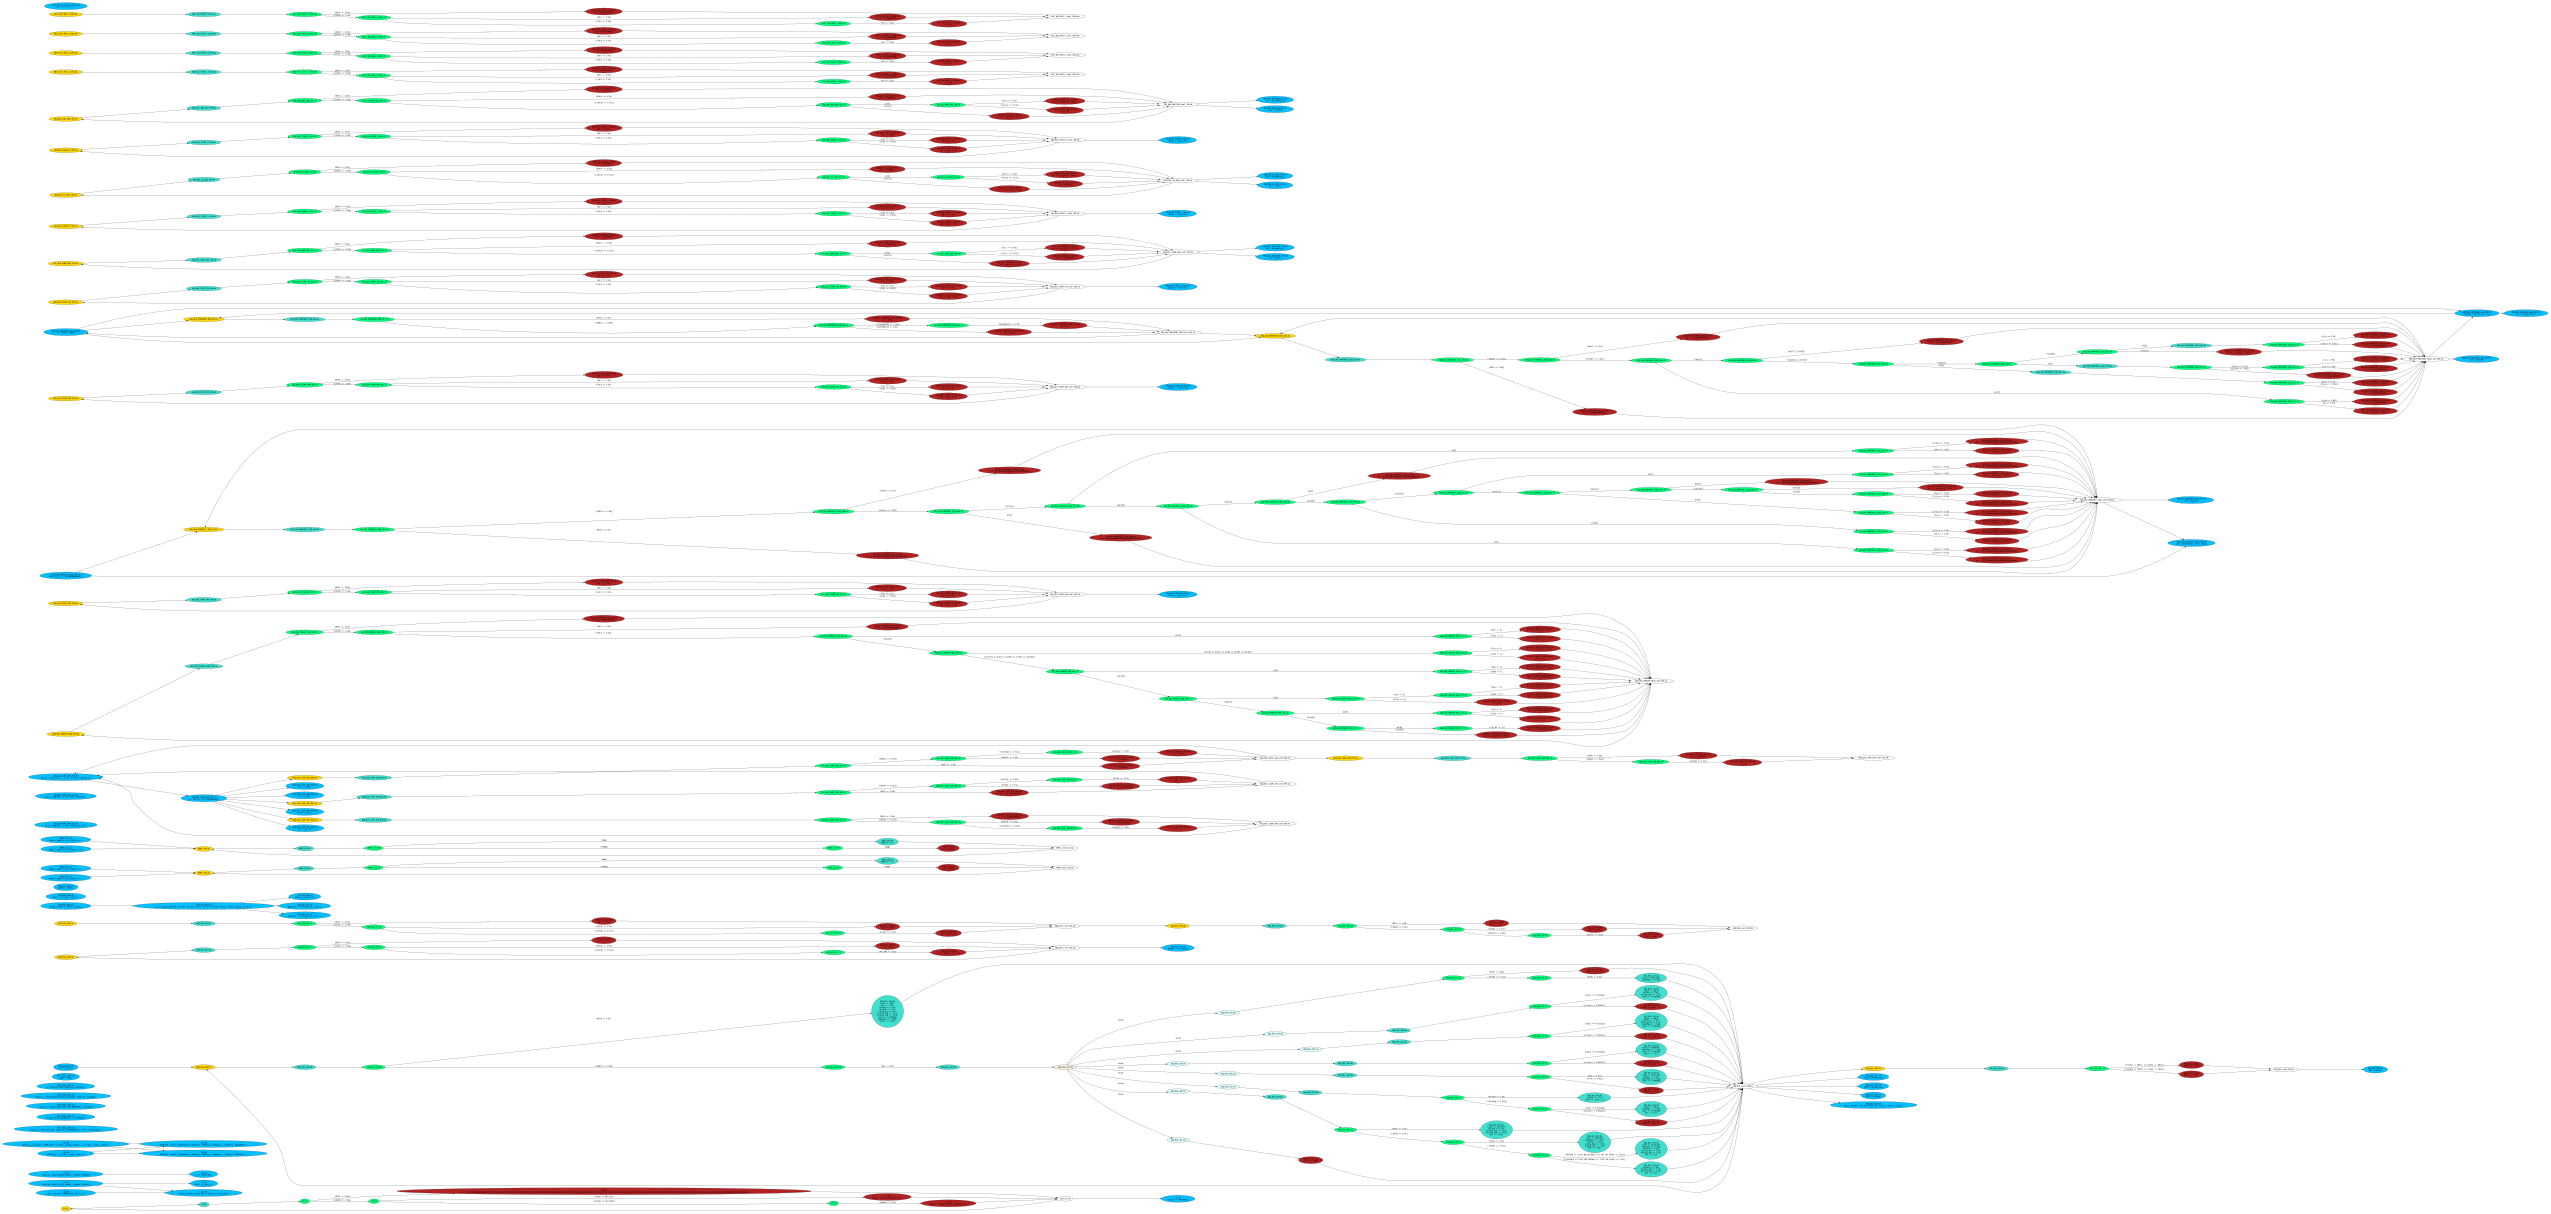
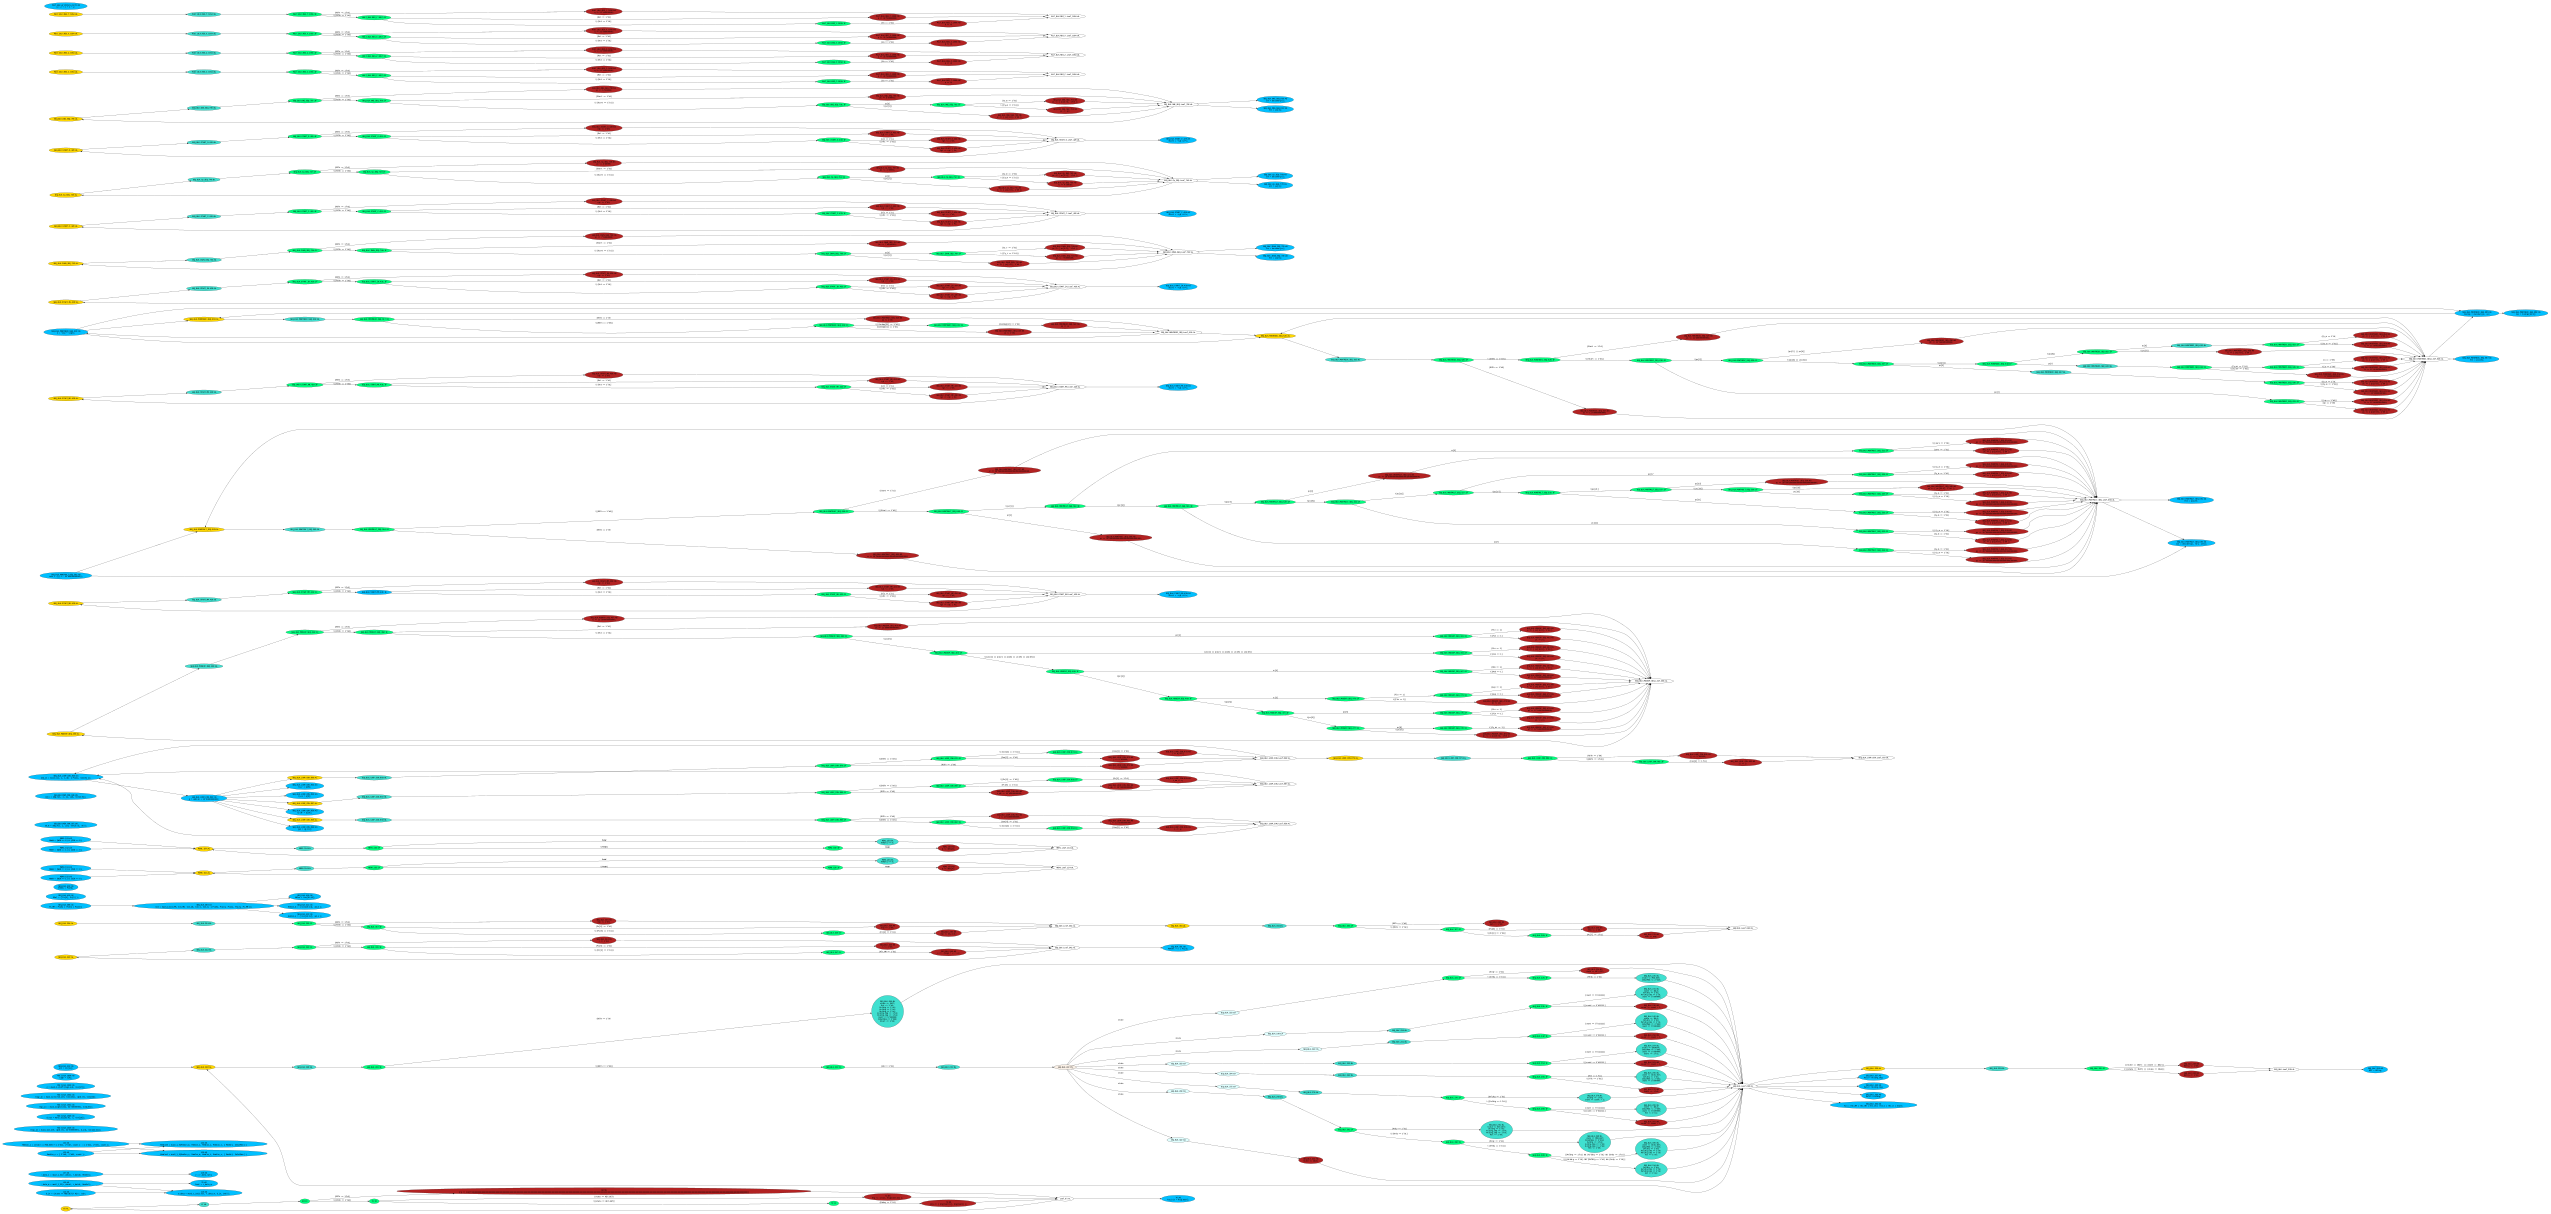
(374, 592) -> (374, 592)
